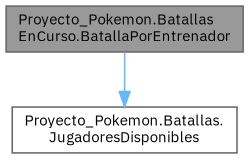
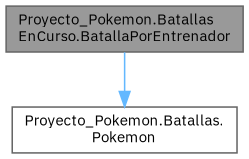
(125, 130) -> (125, 130)
